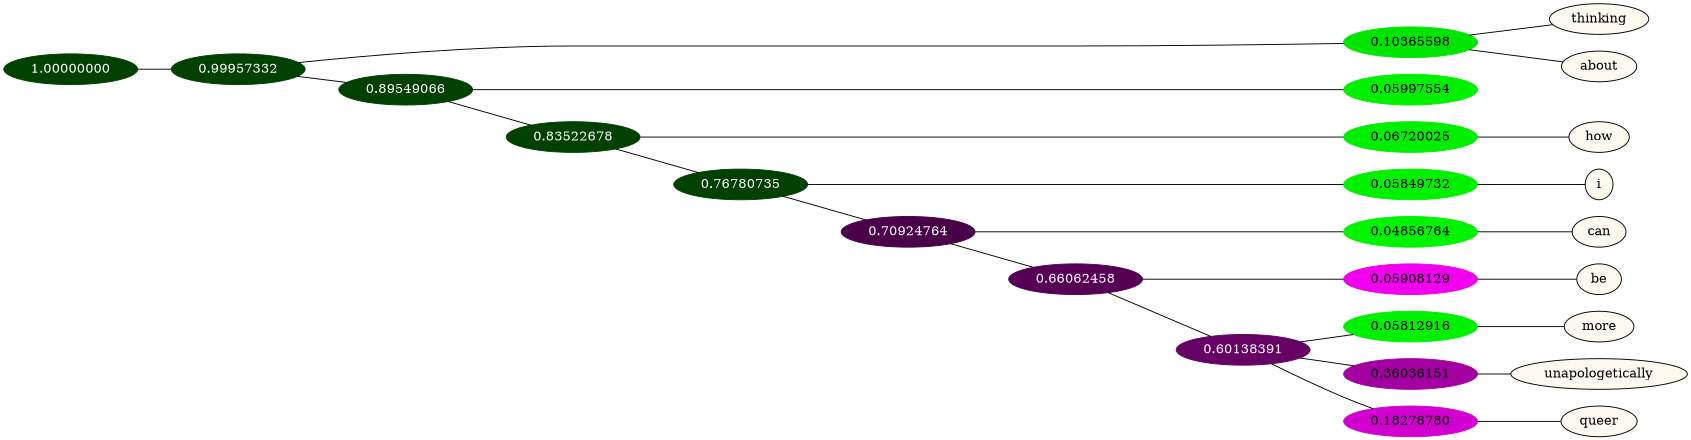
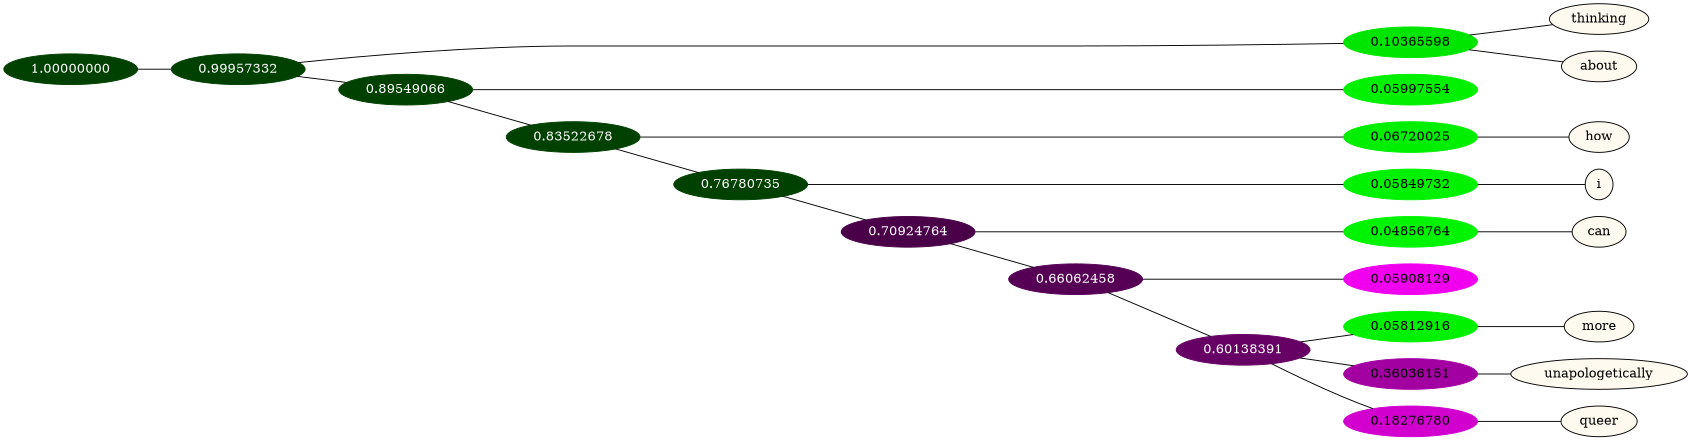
(1599, 279) -> none
